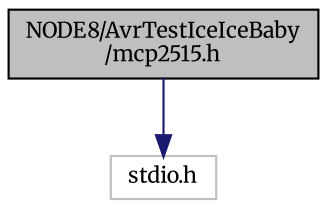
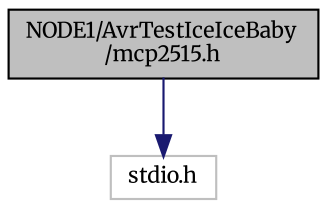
(164, 44) -> (164, 44)
